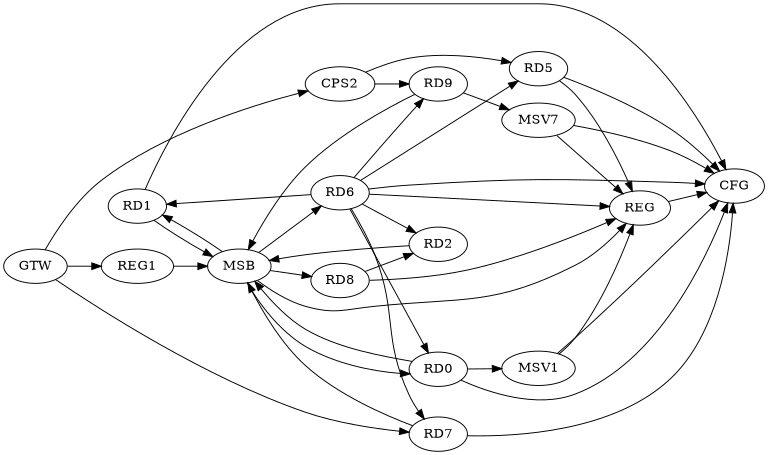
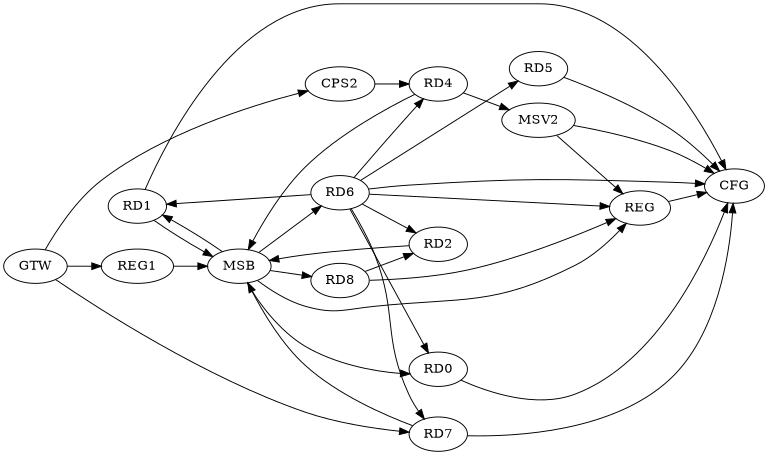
(433, 56) -> none
(438, 84) -> (438, 84)
(539, 120) -> (539, 120)
(596, 122) -> none
(329, 340) -> none
(539, 368) -> none
